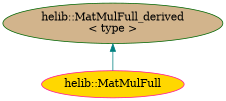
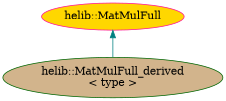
(113, 61) -> (113, 48)
